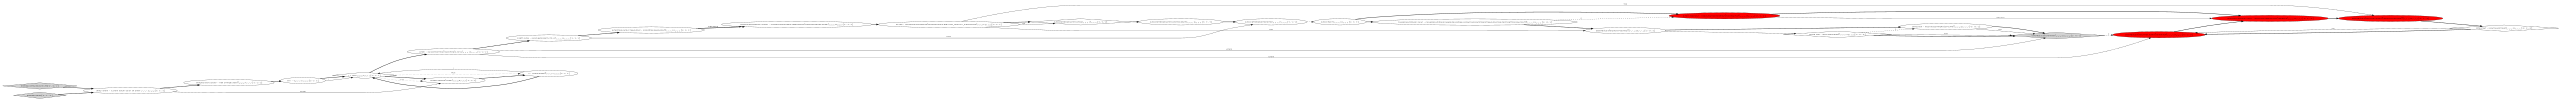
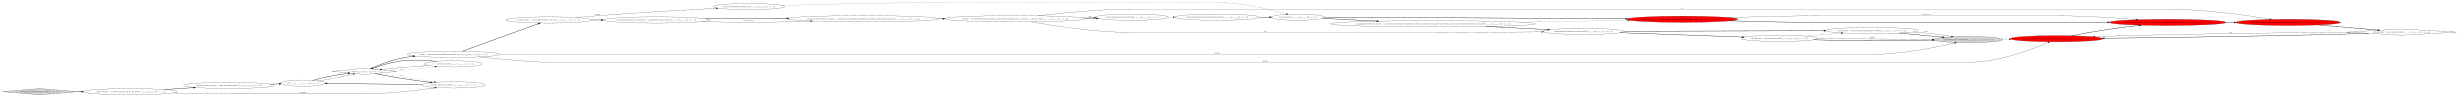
(1081, 22) -> (1132, 17)
(1135, 22) -> (1171, 17)
(1228, 22) -> (1264, 17)
(1730, 32) -> (1681, 35)
(1838, 34) -> (1780, 38)
(2056, 36) -> (1968, 40)
(501, 77) -> (374, 84)
(40, 95) -> none
